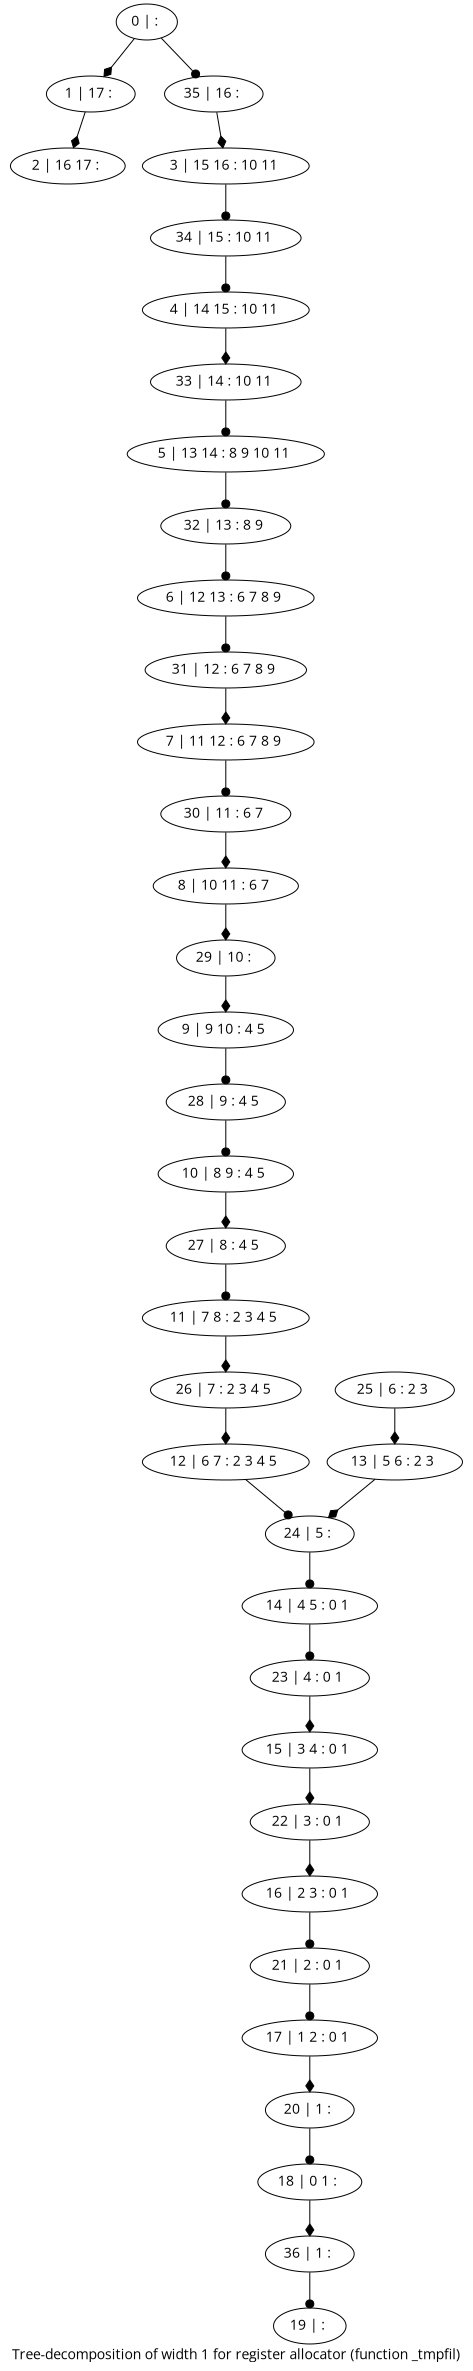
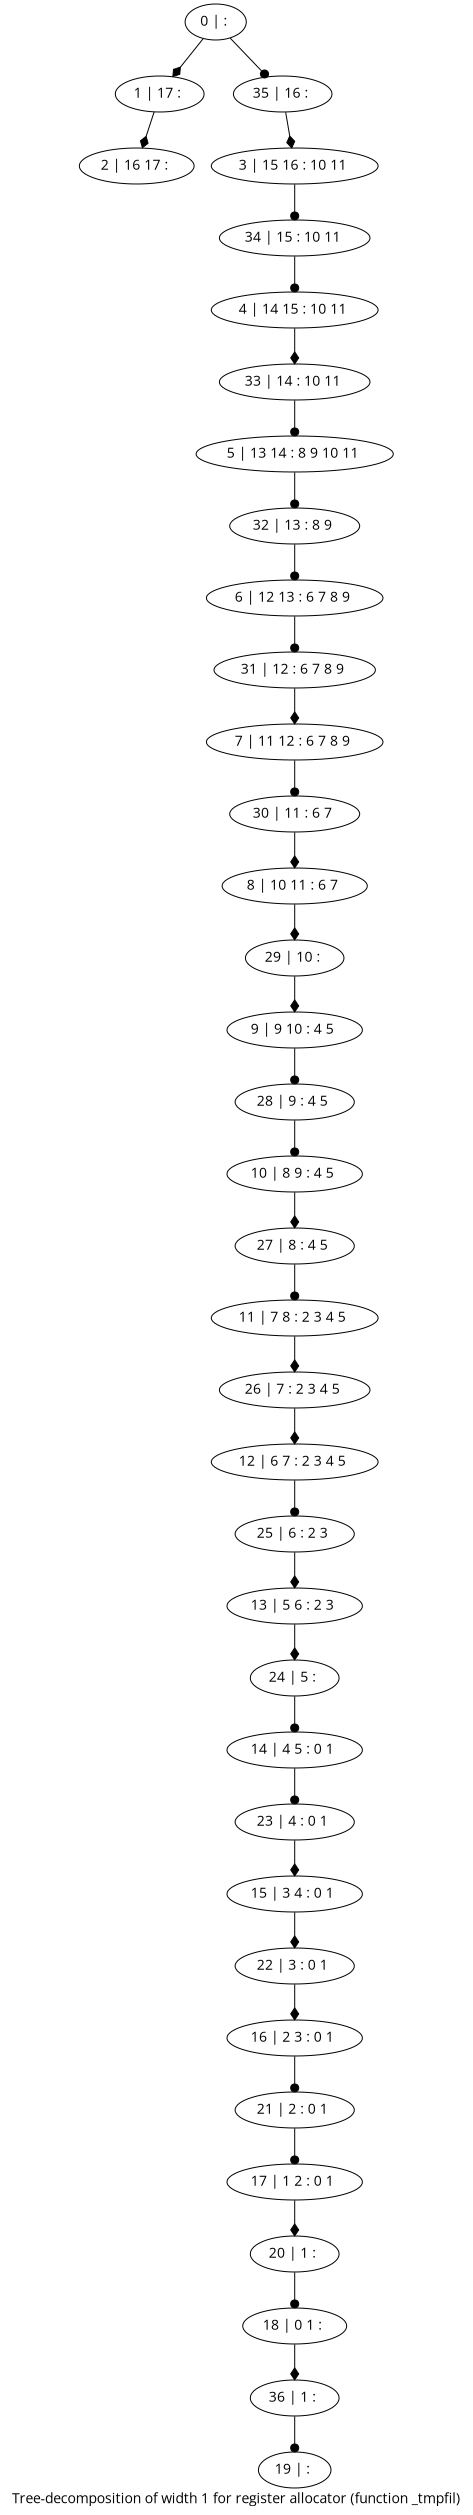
(265, 1496) -> (295, 1494)
